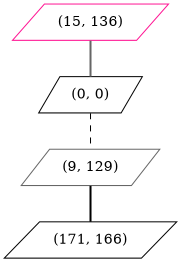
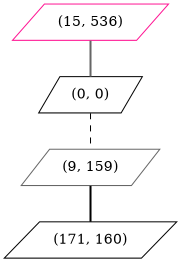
(91, 22) -> (91, 22)
(91, 167) -> (91, 167)
(91, 240) -> (91, 240)
